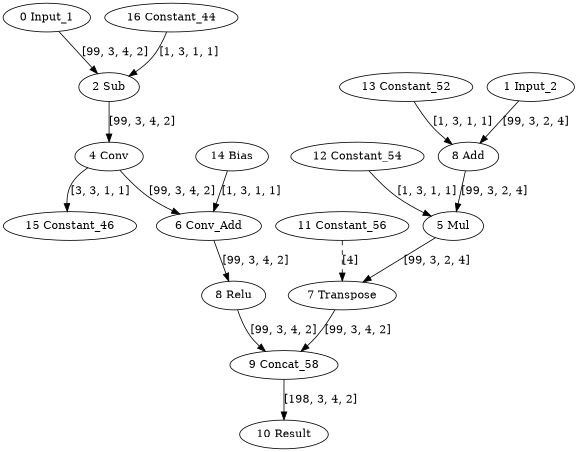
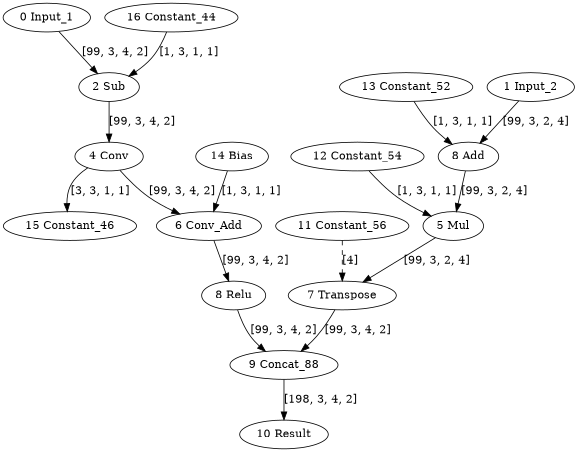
(284, 365) -> (284, 365)
